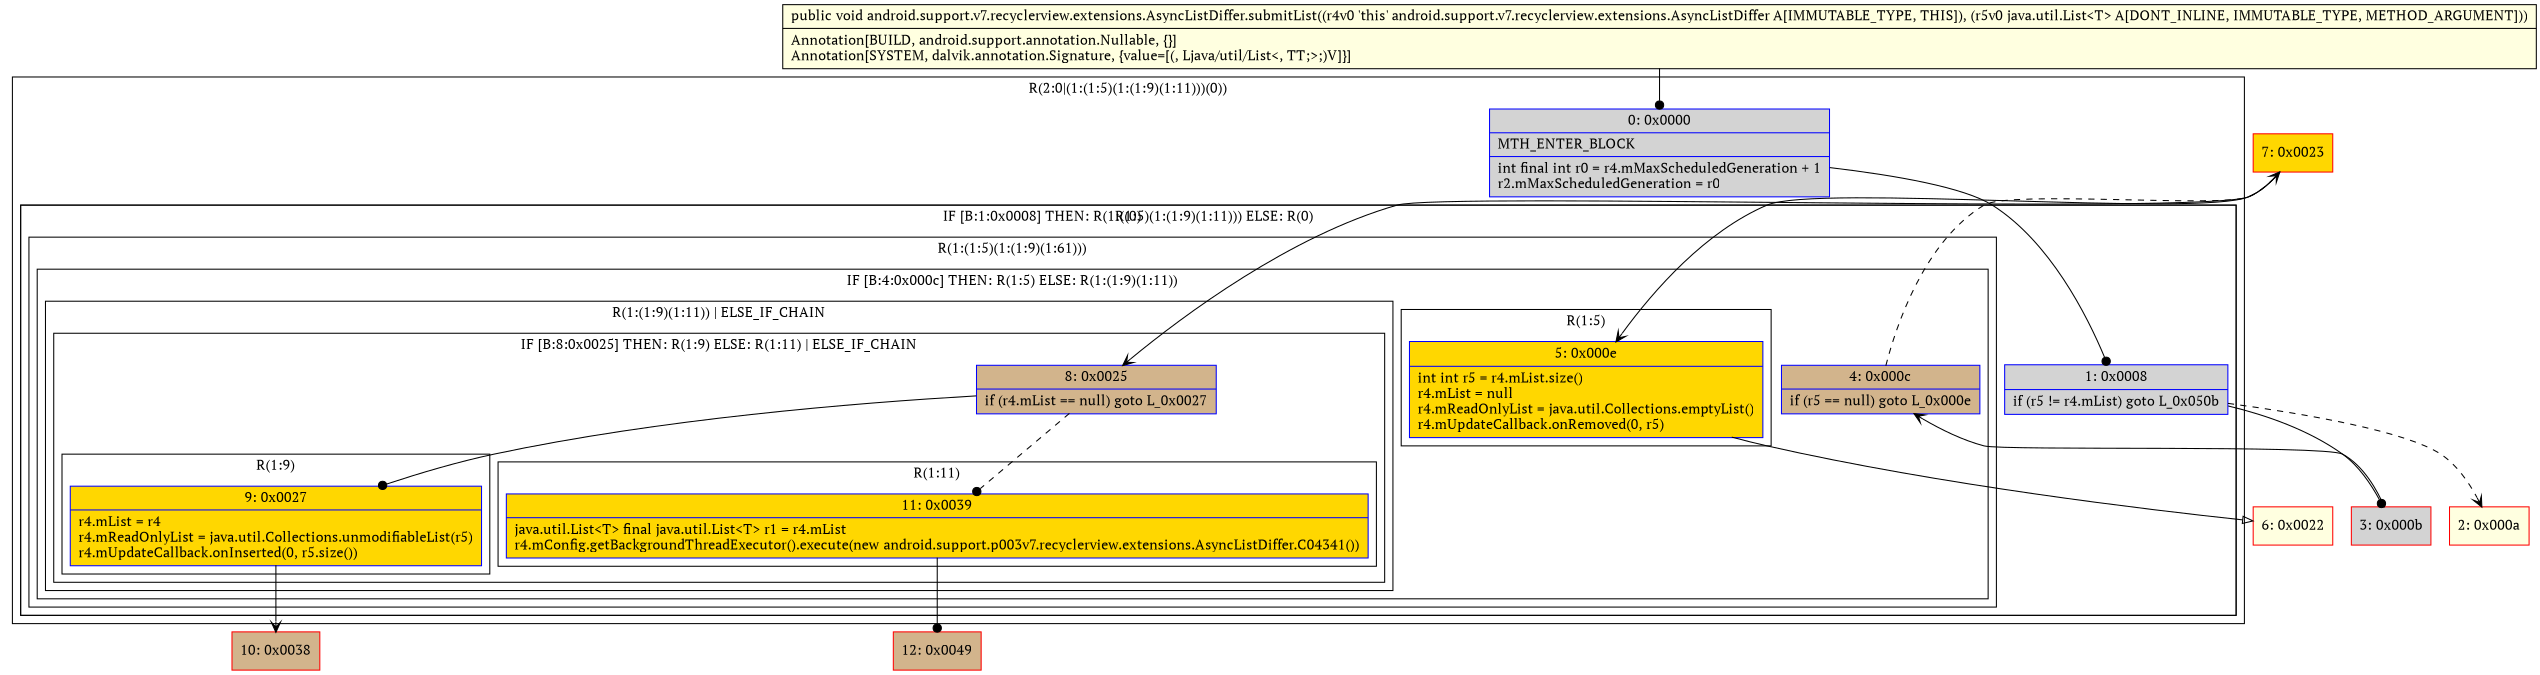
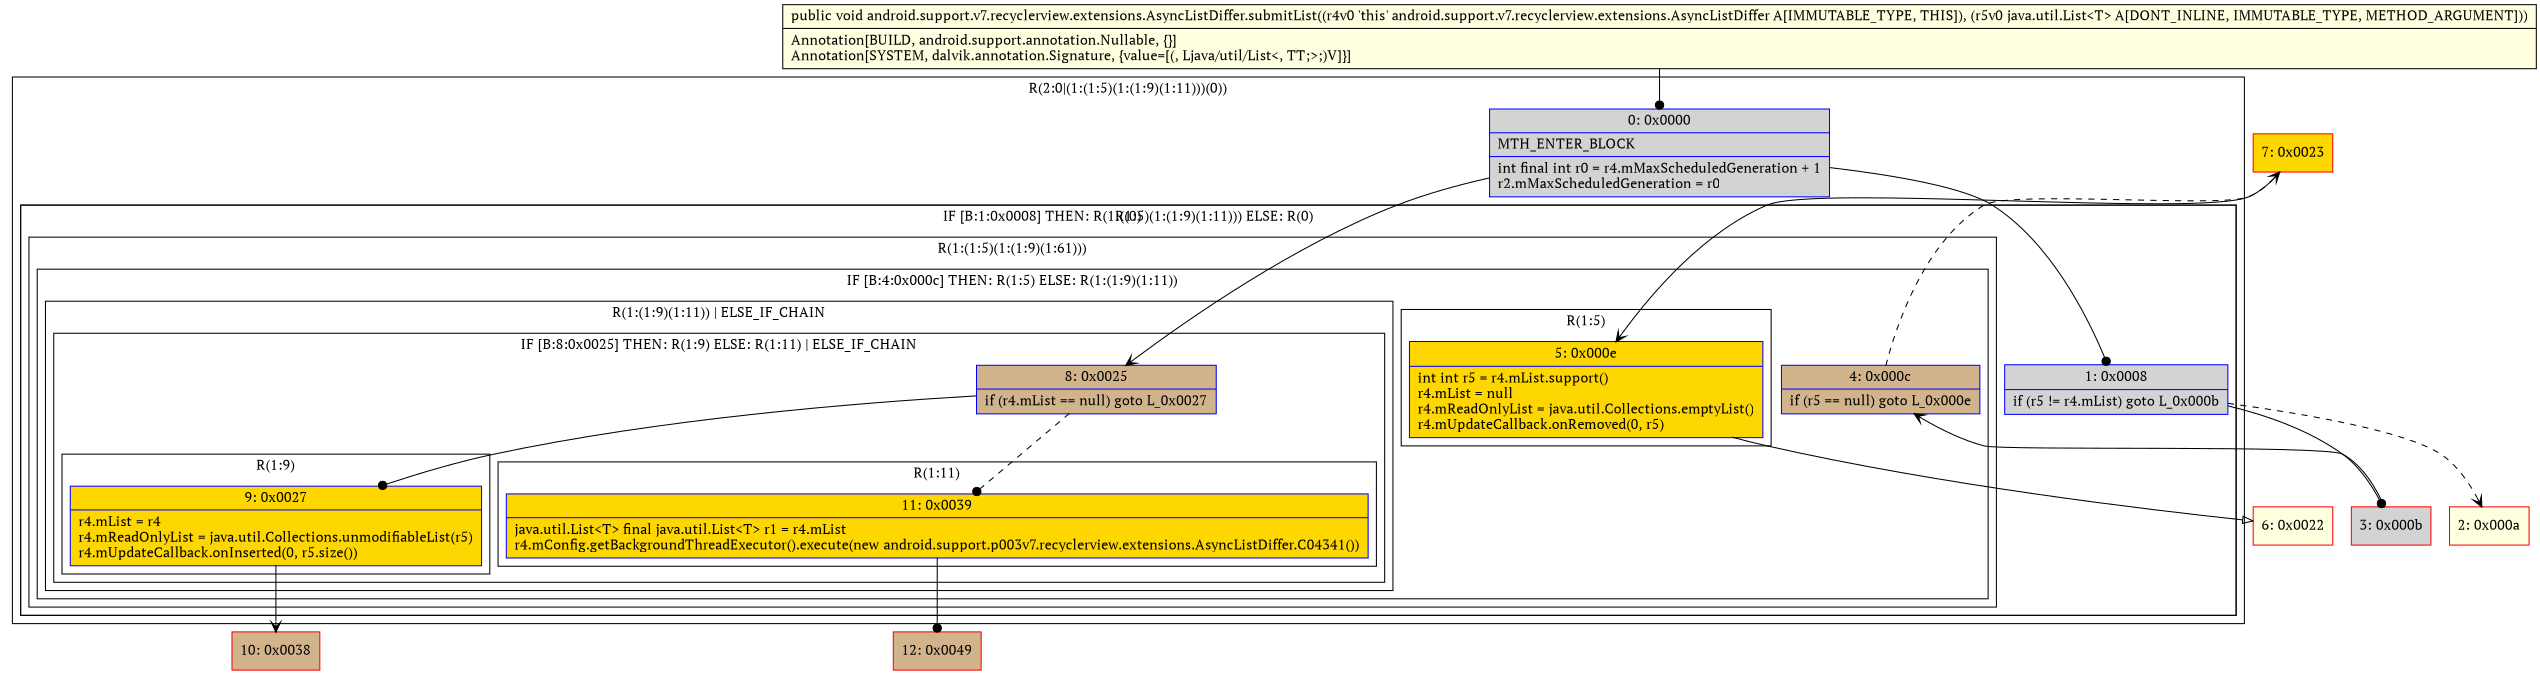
(1688, 202) -> (1303, 250)
(1500, 378) -> (1513, 378)
(2116, 401) -> (2116, 401)
